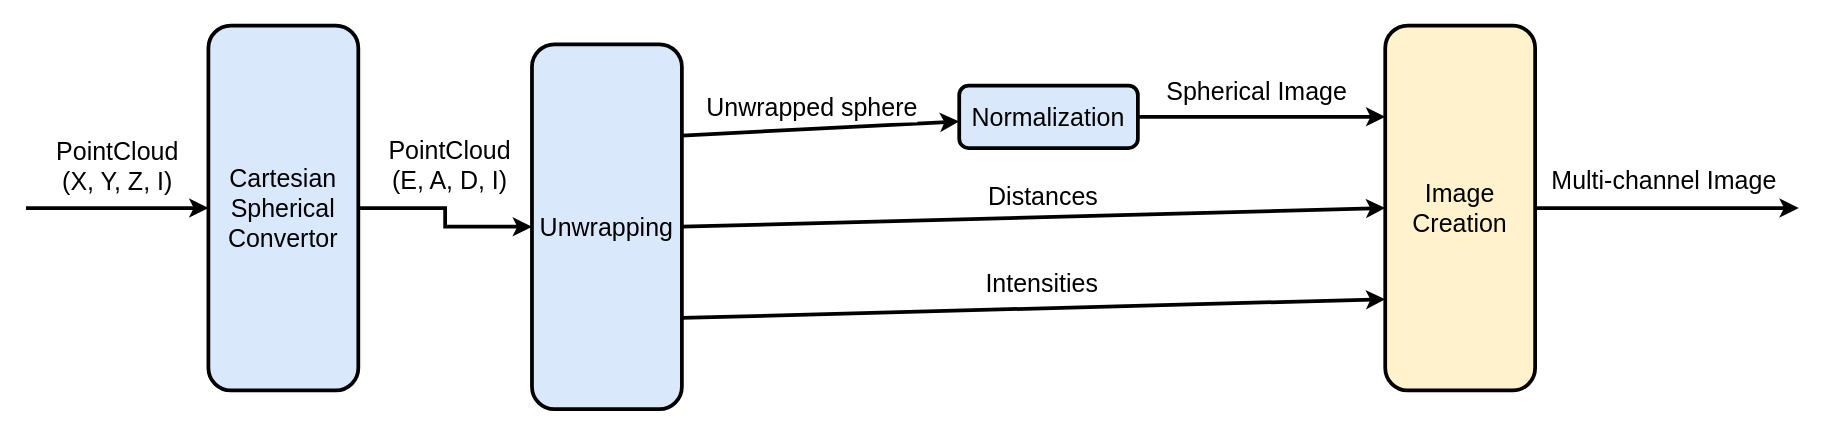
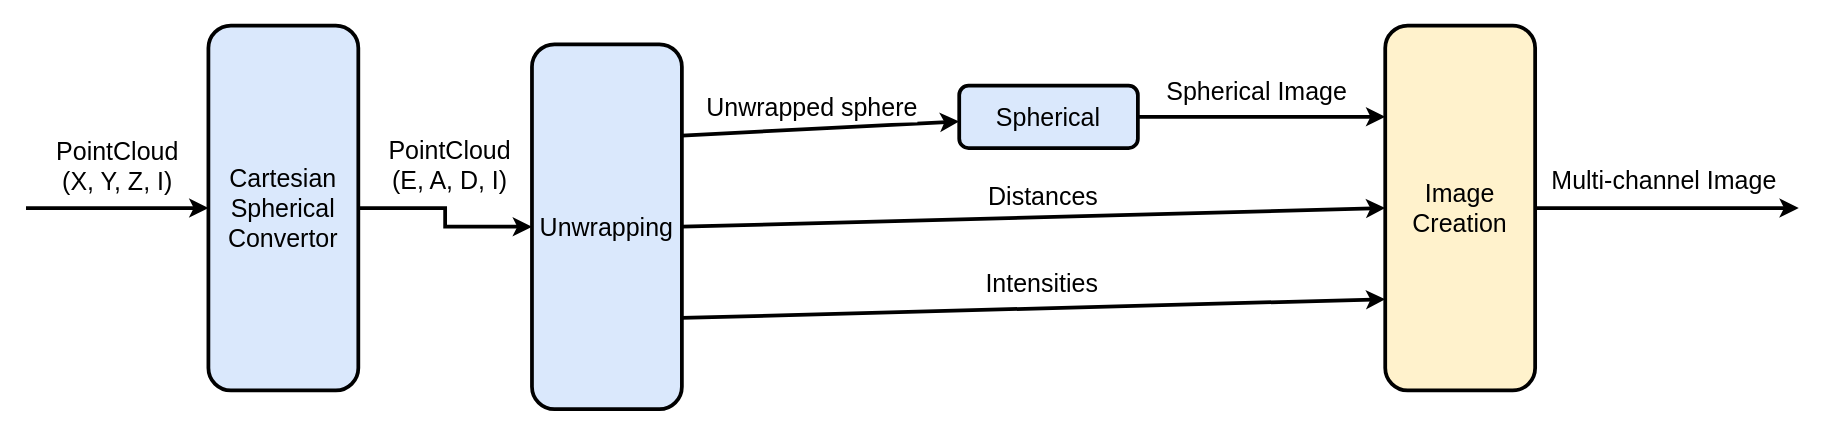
(1049, 117) -> (1049, 117)
